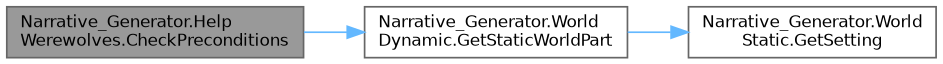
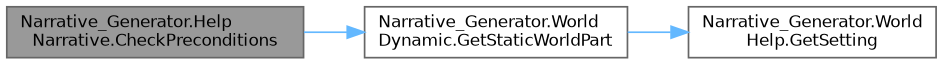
(155, 32) -> (155, 32)
(812, 32) -> (812, 32)
